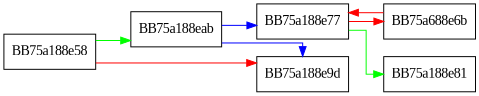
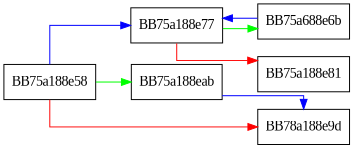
(371, 13) -> (245, 18)
(361, 21) -> (235, 29)
(234, 25) -> (66, 25)
(366, 47) -> (204, 61)
(303, 74) -> (304, 127)
